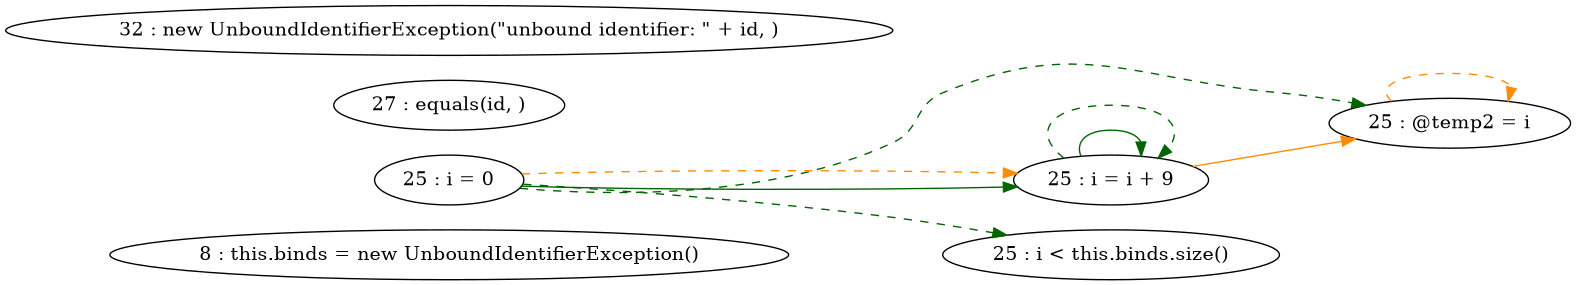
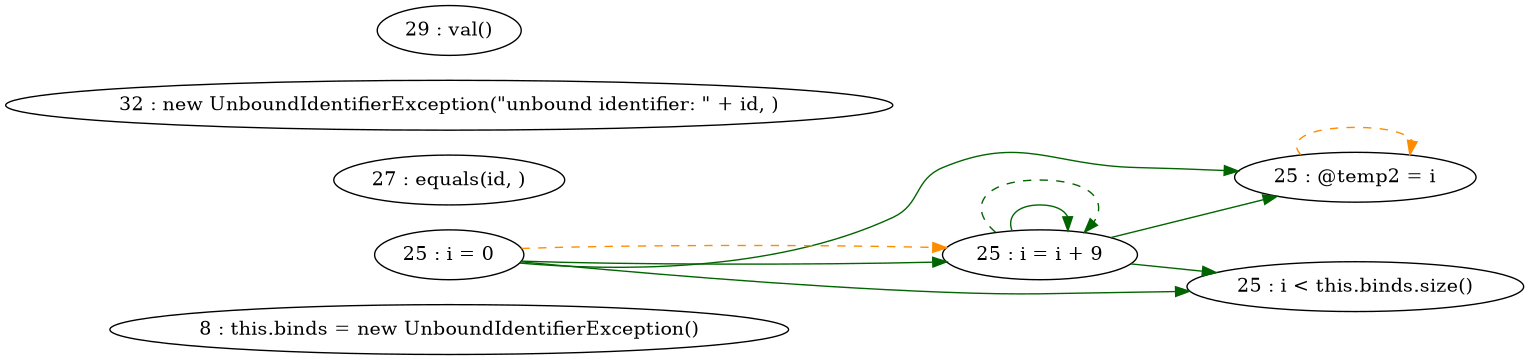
none -> (449, 30)
(928, 103) -> (882, 222)
(1267, 154) -> (1187, 219)
(759, 203) -> (848, 287)
none -> (1166, 268)
